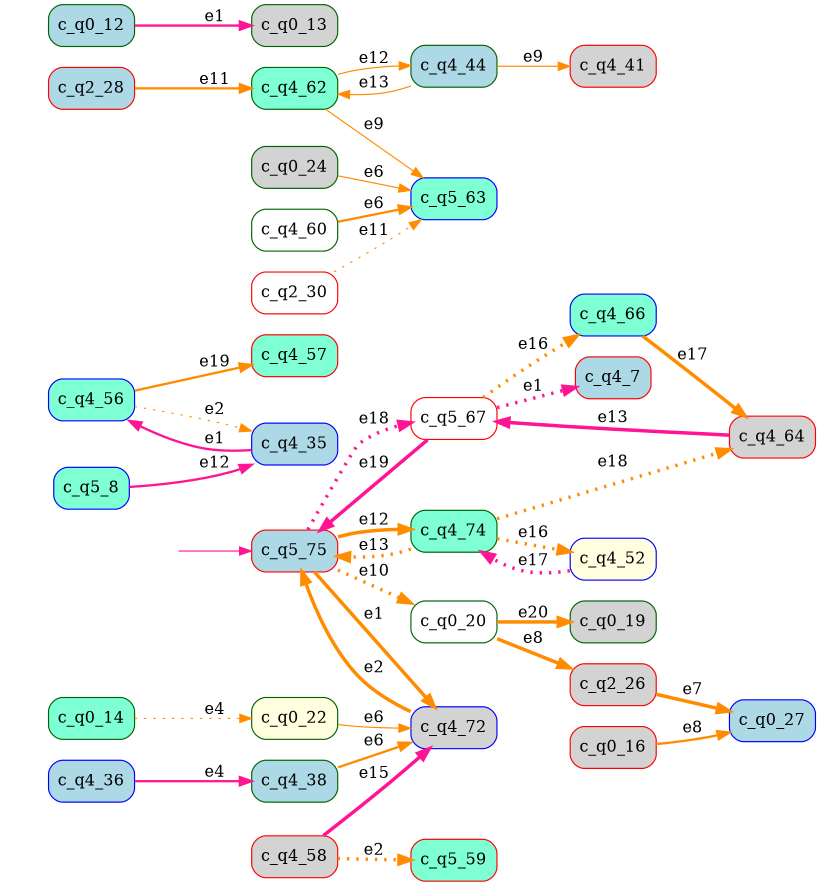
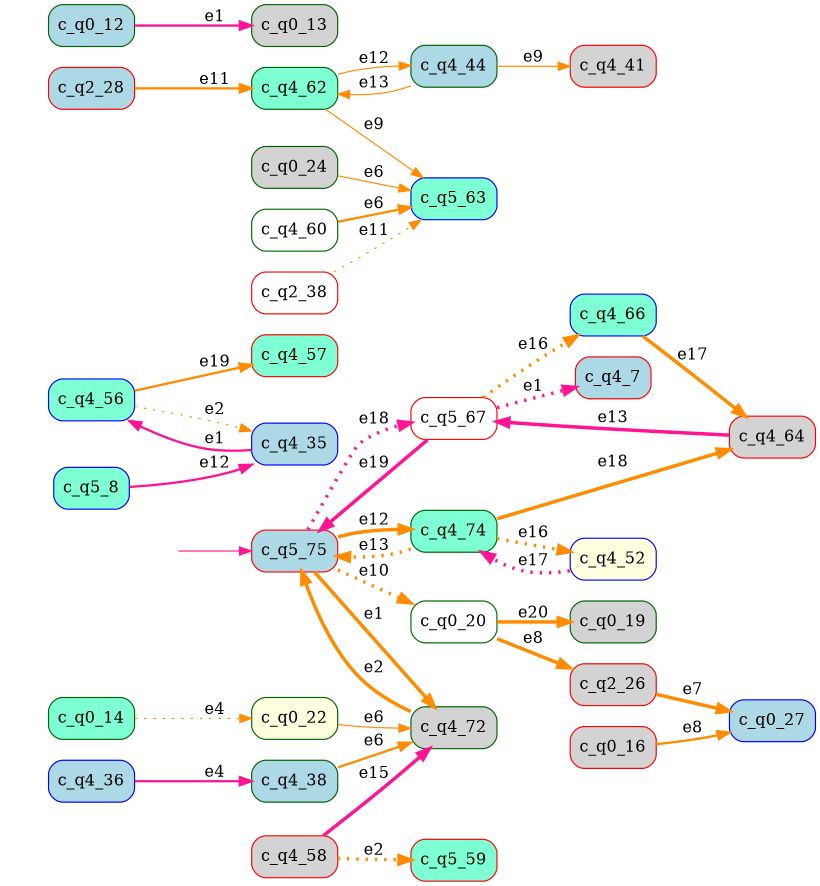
(295, 293) -> (295, 293)
(608, 486) -> (608, 486)
(454, 728) -> (454, 728)
